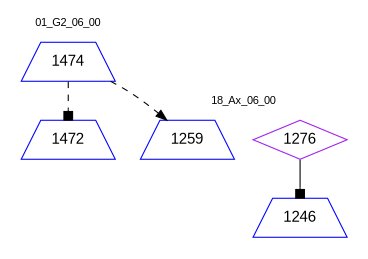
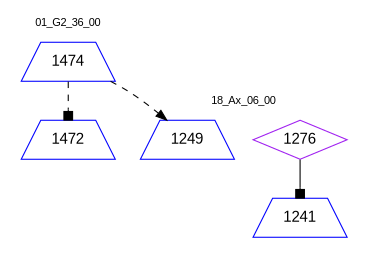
(68, 23) -> (68, 23)
(187, 140) -> (187, 140)
(300, 218) -> (300, 218)
